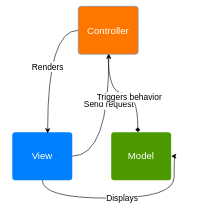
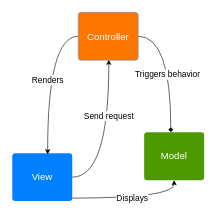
(108, 30) -> (108, 36)
(42, 156) -> (42, 177)
(141, 156) -> (174, 156)
